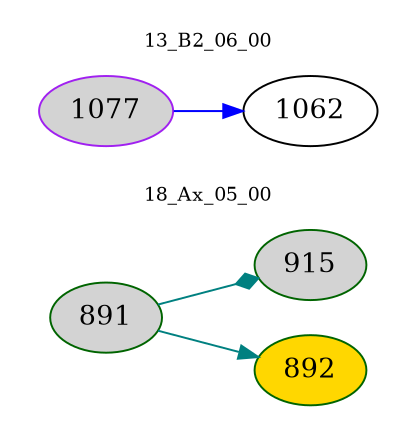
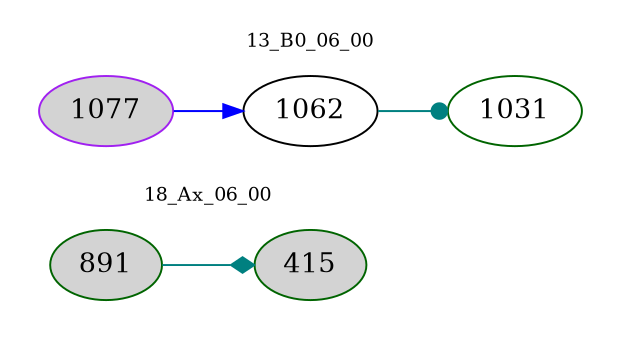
(208, 42) -> (310, 42)
none -> (515, 111)
(208, 196) -> (208, 196)
(310, 265) -> (310, 265)
(310, 370) -> none
